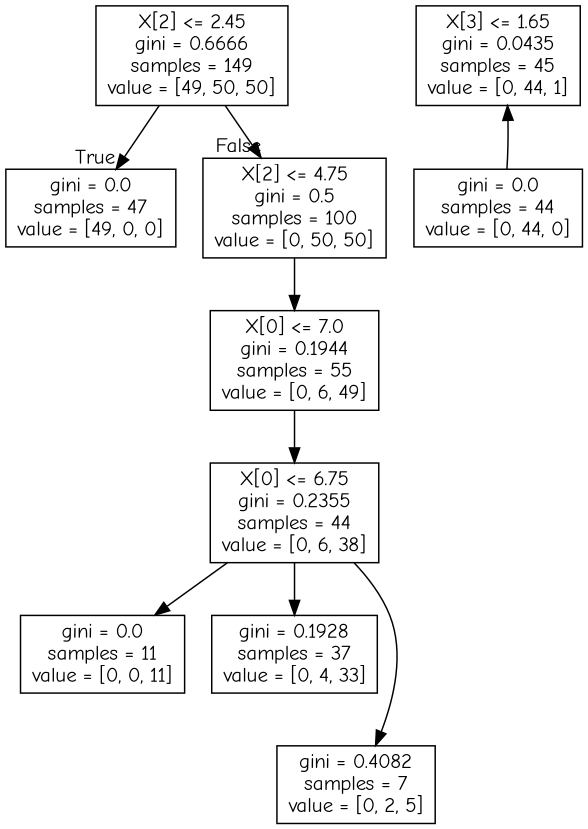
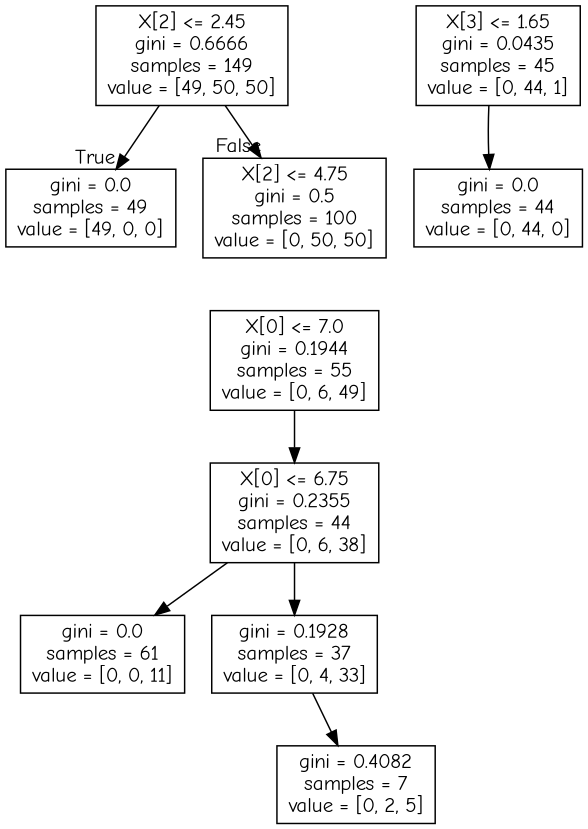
(508, 145) -> (488, 130)
(91, 208) -> (91, 208)
(295, 277) -> none
(396, 642) -> (322, 713)
(103, 654) -> (103, 654)
